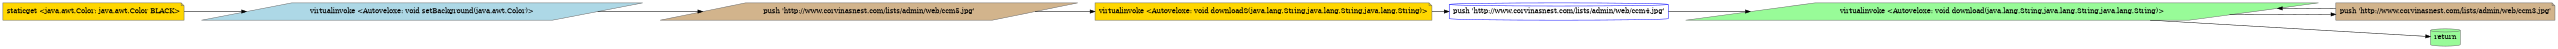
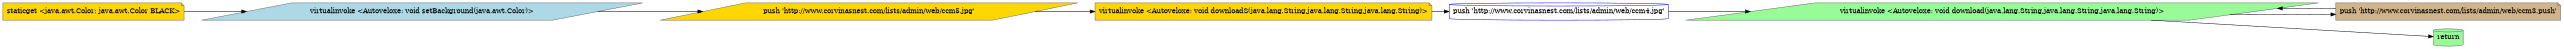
(869, 12) -> (869, 12)
(2445, 12) -> (2448, 12)
